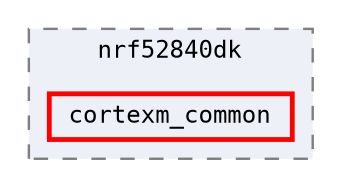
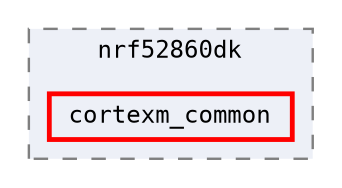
(171, 52) -> (171, 52)
